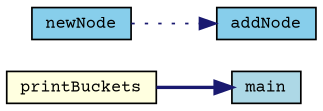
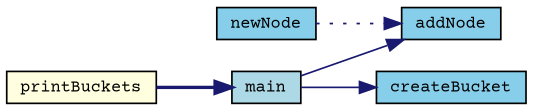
none -> (344, 61)
none -> (451, 87)
